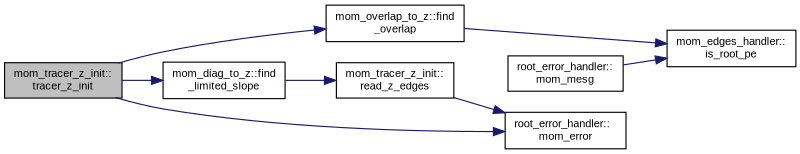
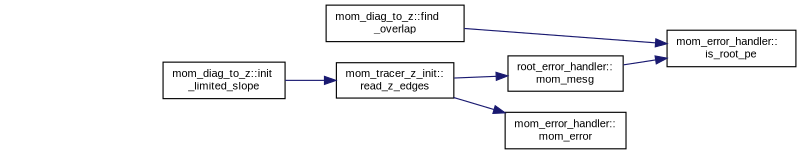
(395, 23) -> (395, 23)
(731, 48) -> (731, 48)
none -> (475, 77)
(63, 80) -> none
(224, 80) -> (224, 80)
(566, 131) -> (566, 131)
